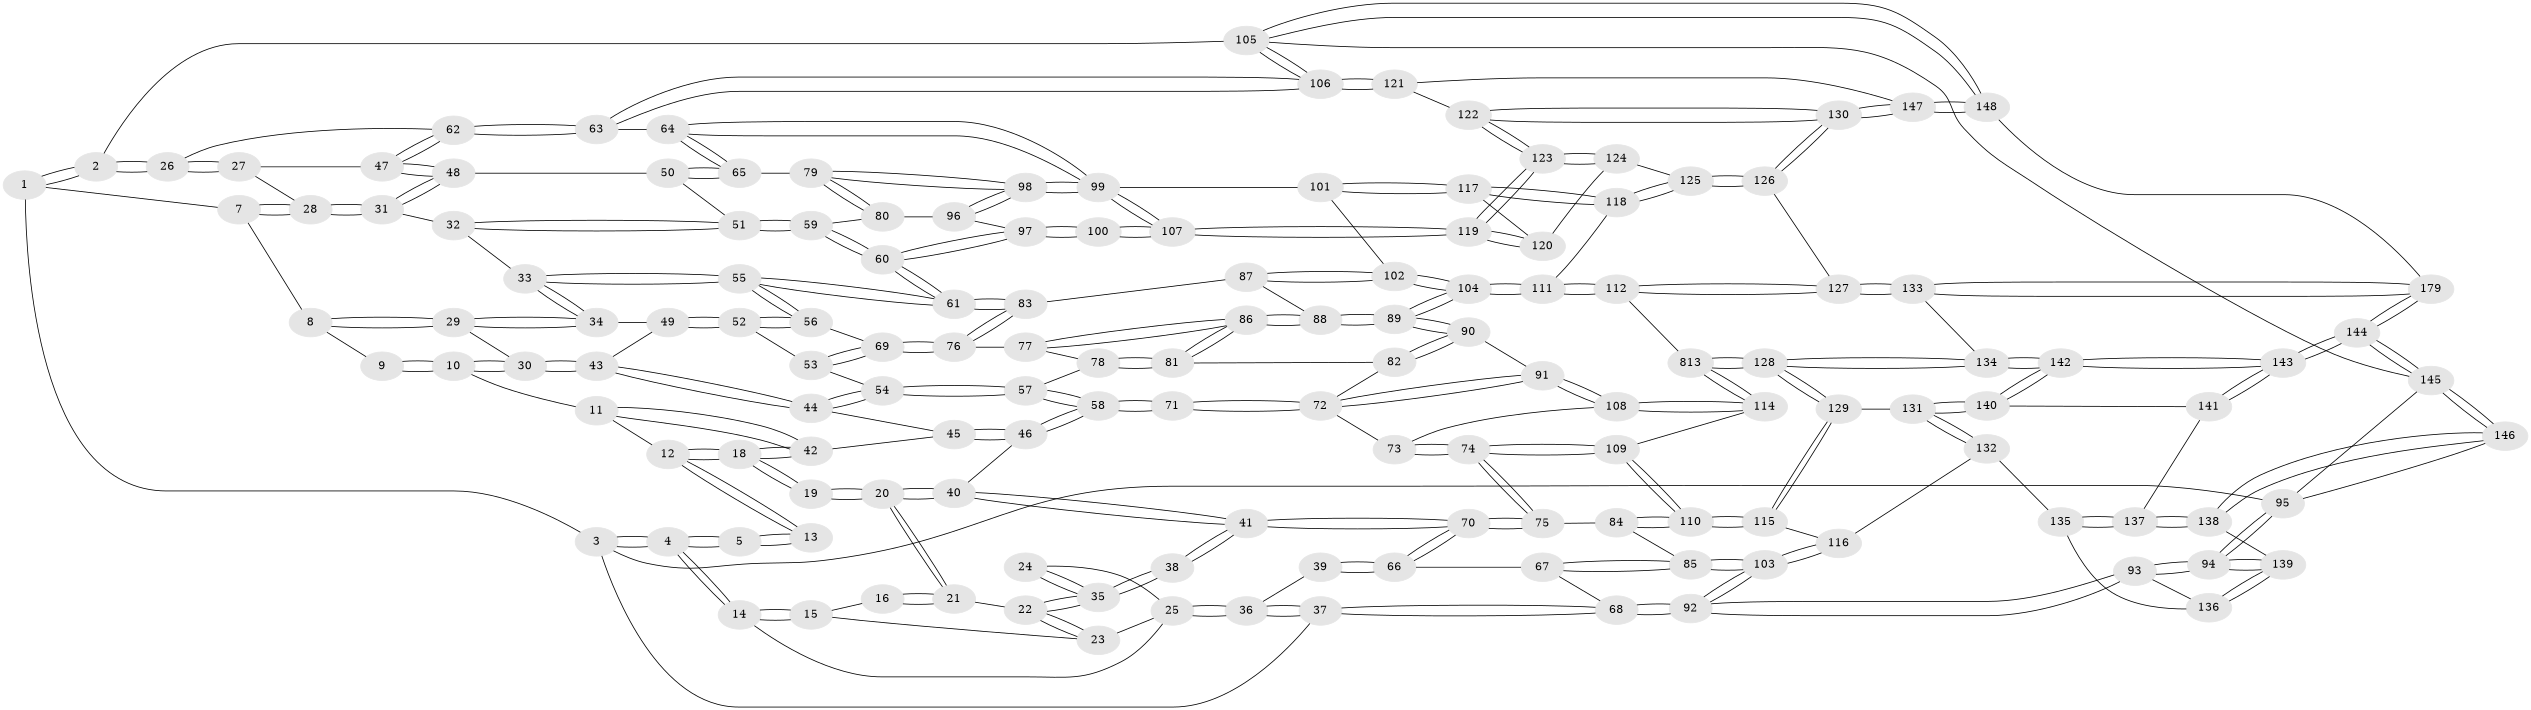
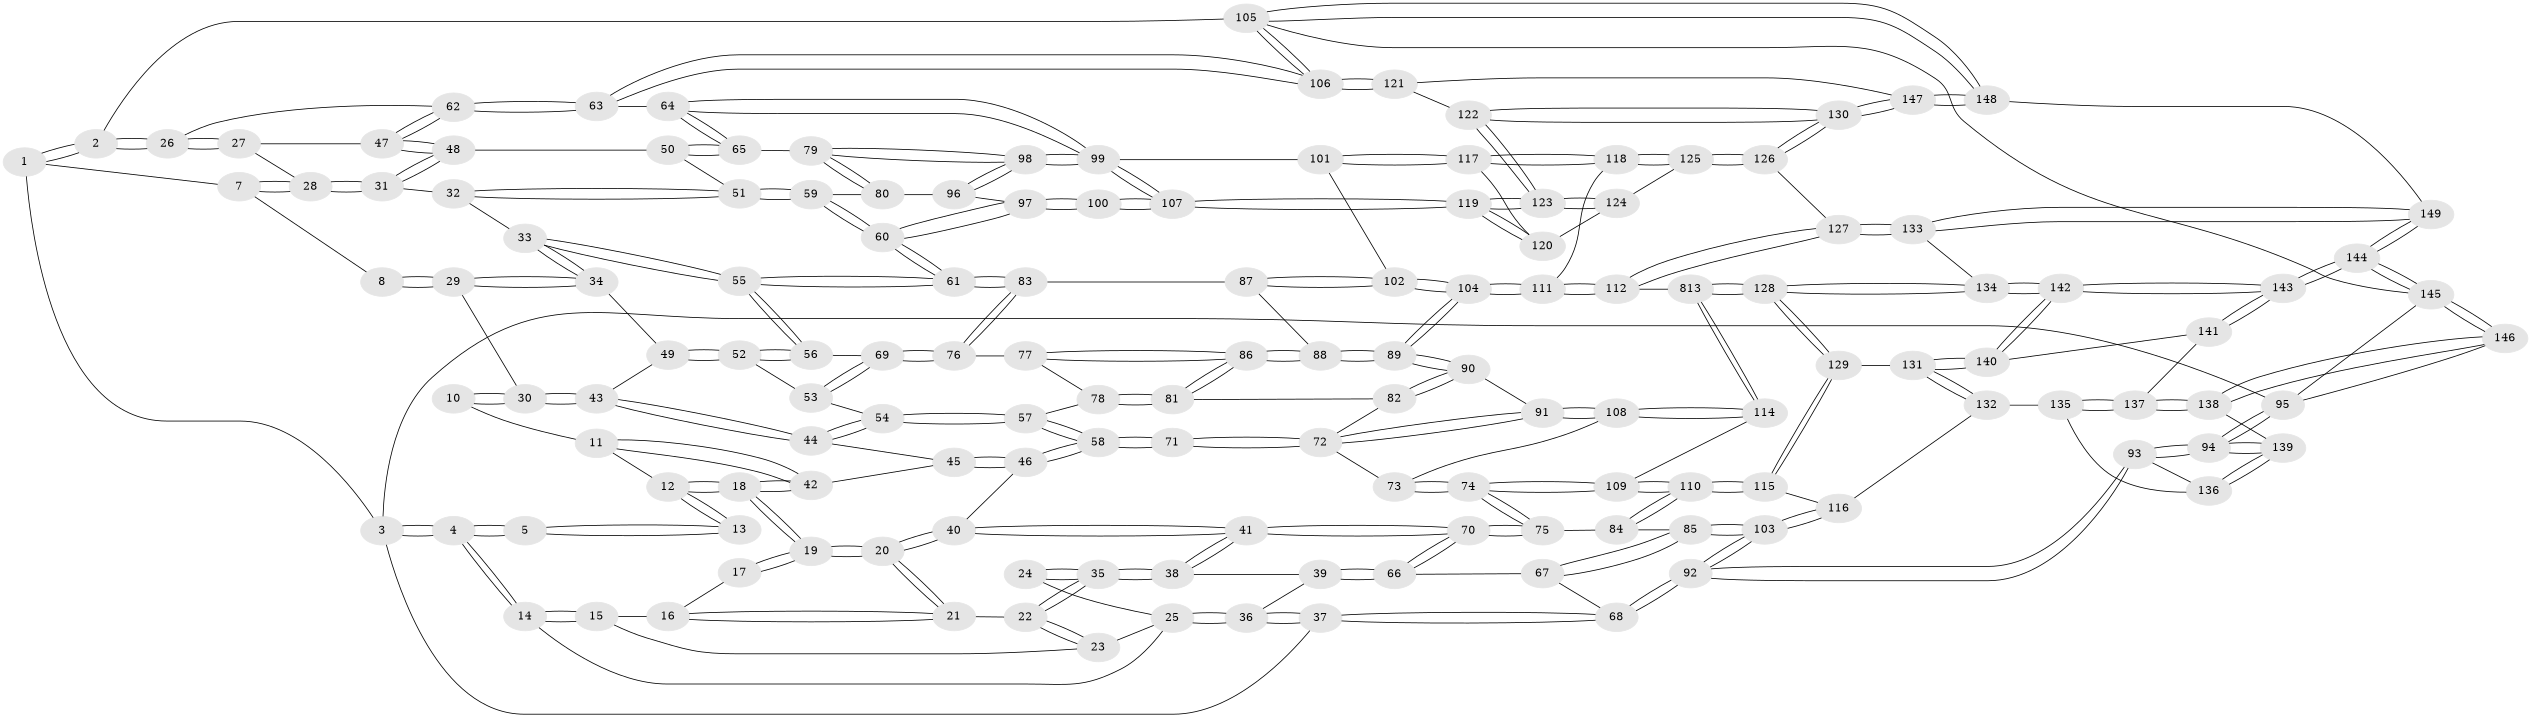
(2431, 289) -> (2431, 215)
(382, 366) -> none
none -> (740, 573)
none -> (1246, 574)
